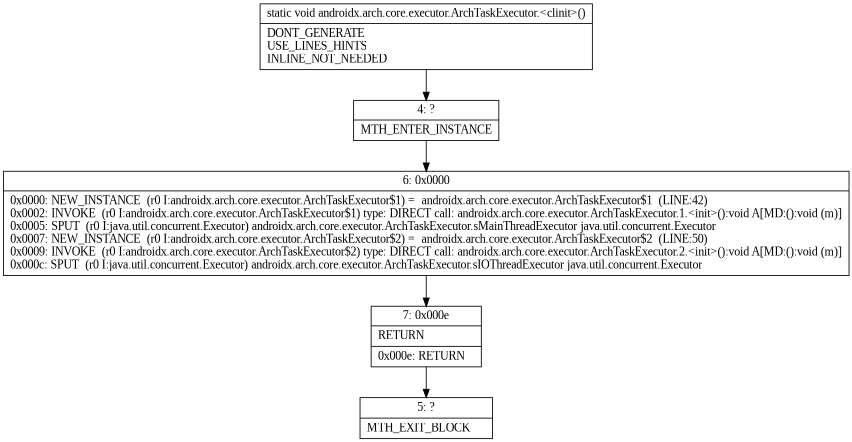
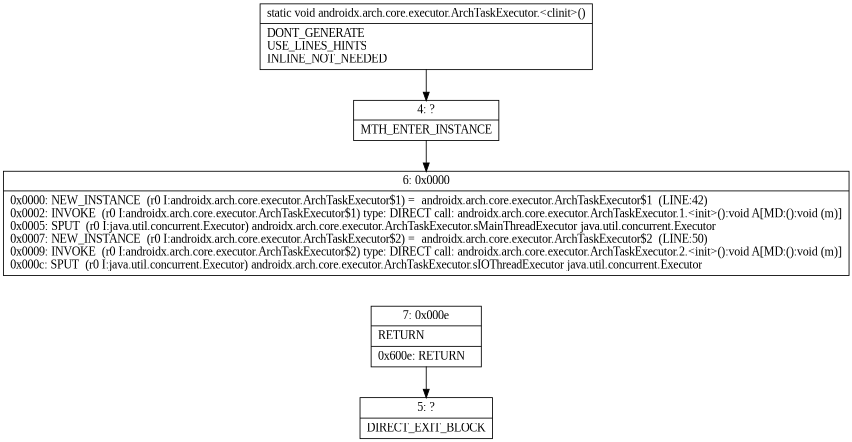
(426, 286) -> none
(426, 356) -> (426, 356)
(419, 428) -> (426, 428)
